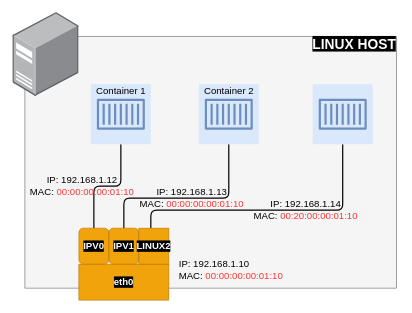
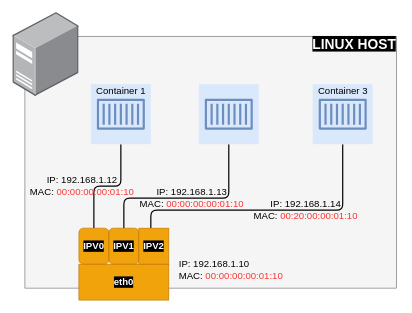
(229, 90) -> none
none -> (343, 90)
(154, 246) -> (154, 246)
